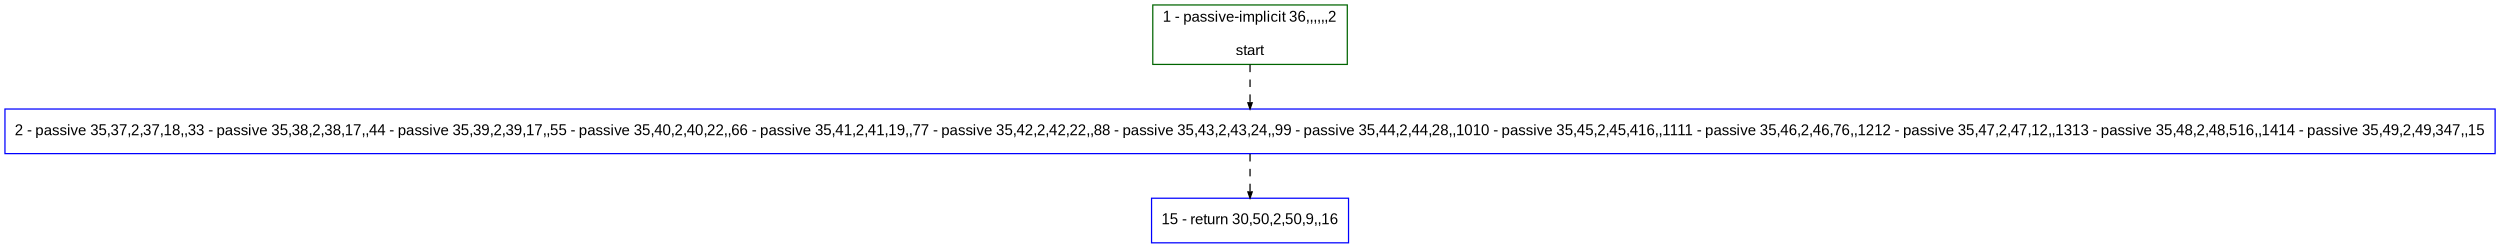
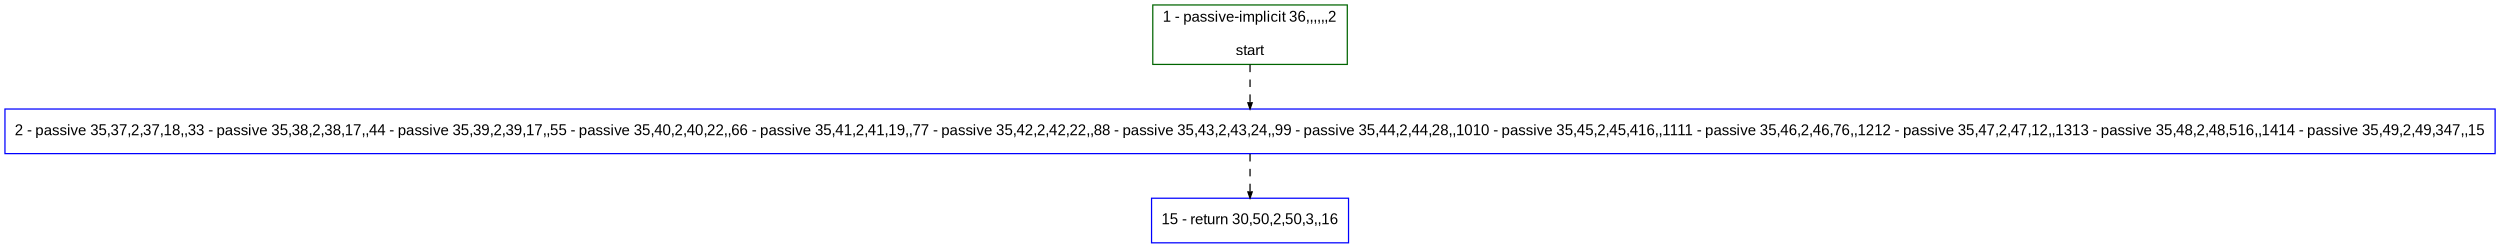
(1250, 221) -> (1250, 221)
